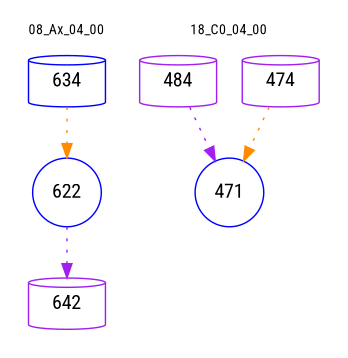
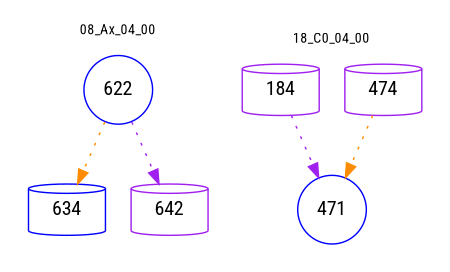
(178, 81) -> (281, 90)
(67, 125) -> (94, 146)
